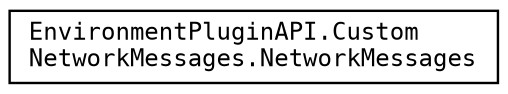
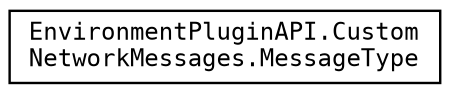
(254, 47) -> (225, 47)
